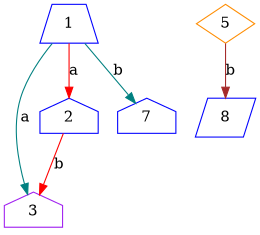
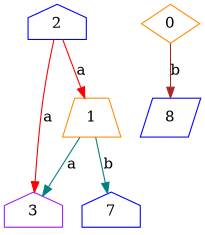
(69, 24) -> (92, 118)
(226, 24) -> (171, 24)
(69, 65) -> (72, 64)
(59, 165) -> (48, 118)
